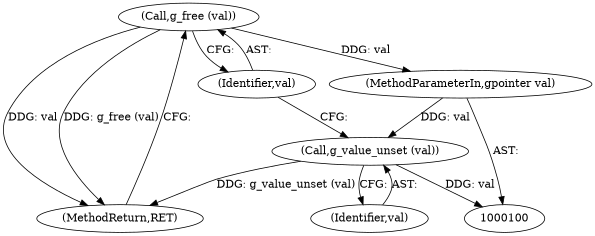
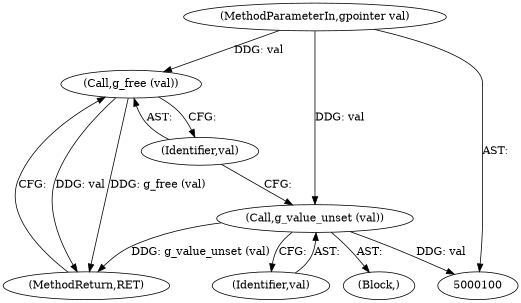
(317, 49) -> (225, 50)
(505, 219) -> (478, 286)
none -> (379, 286)
